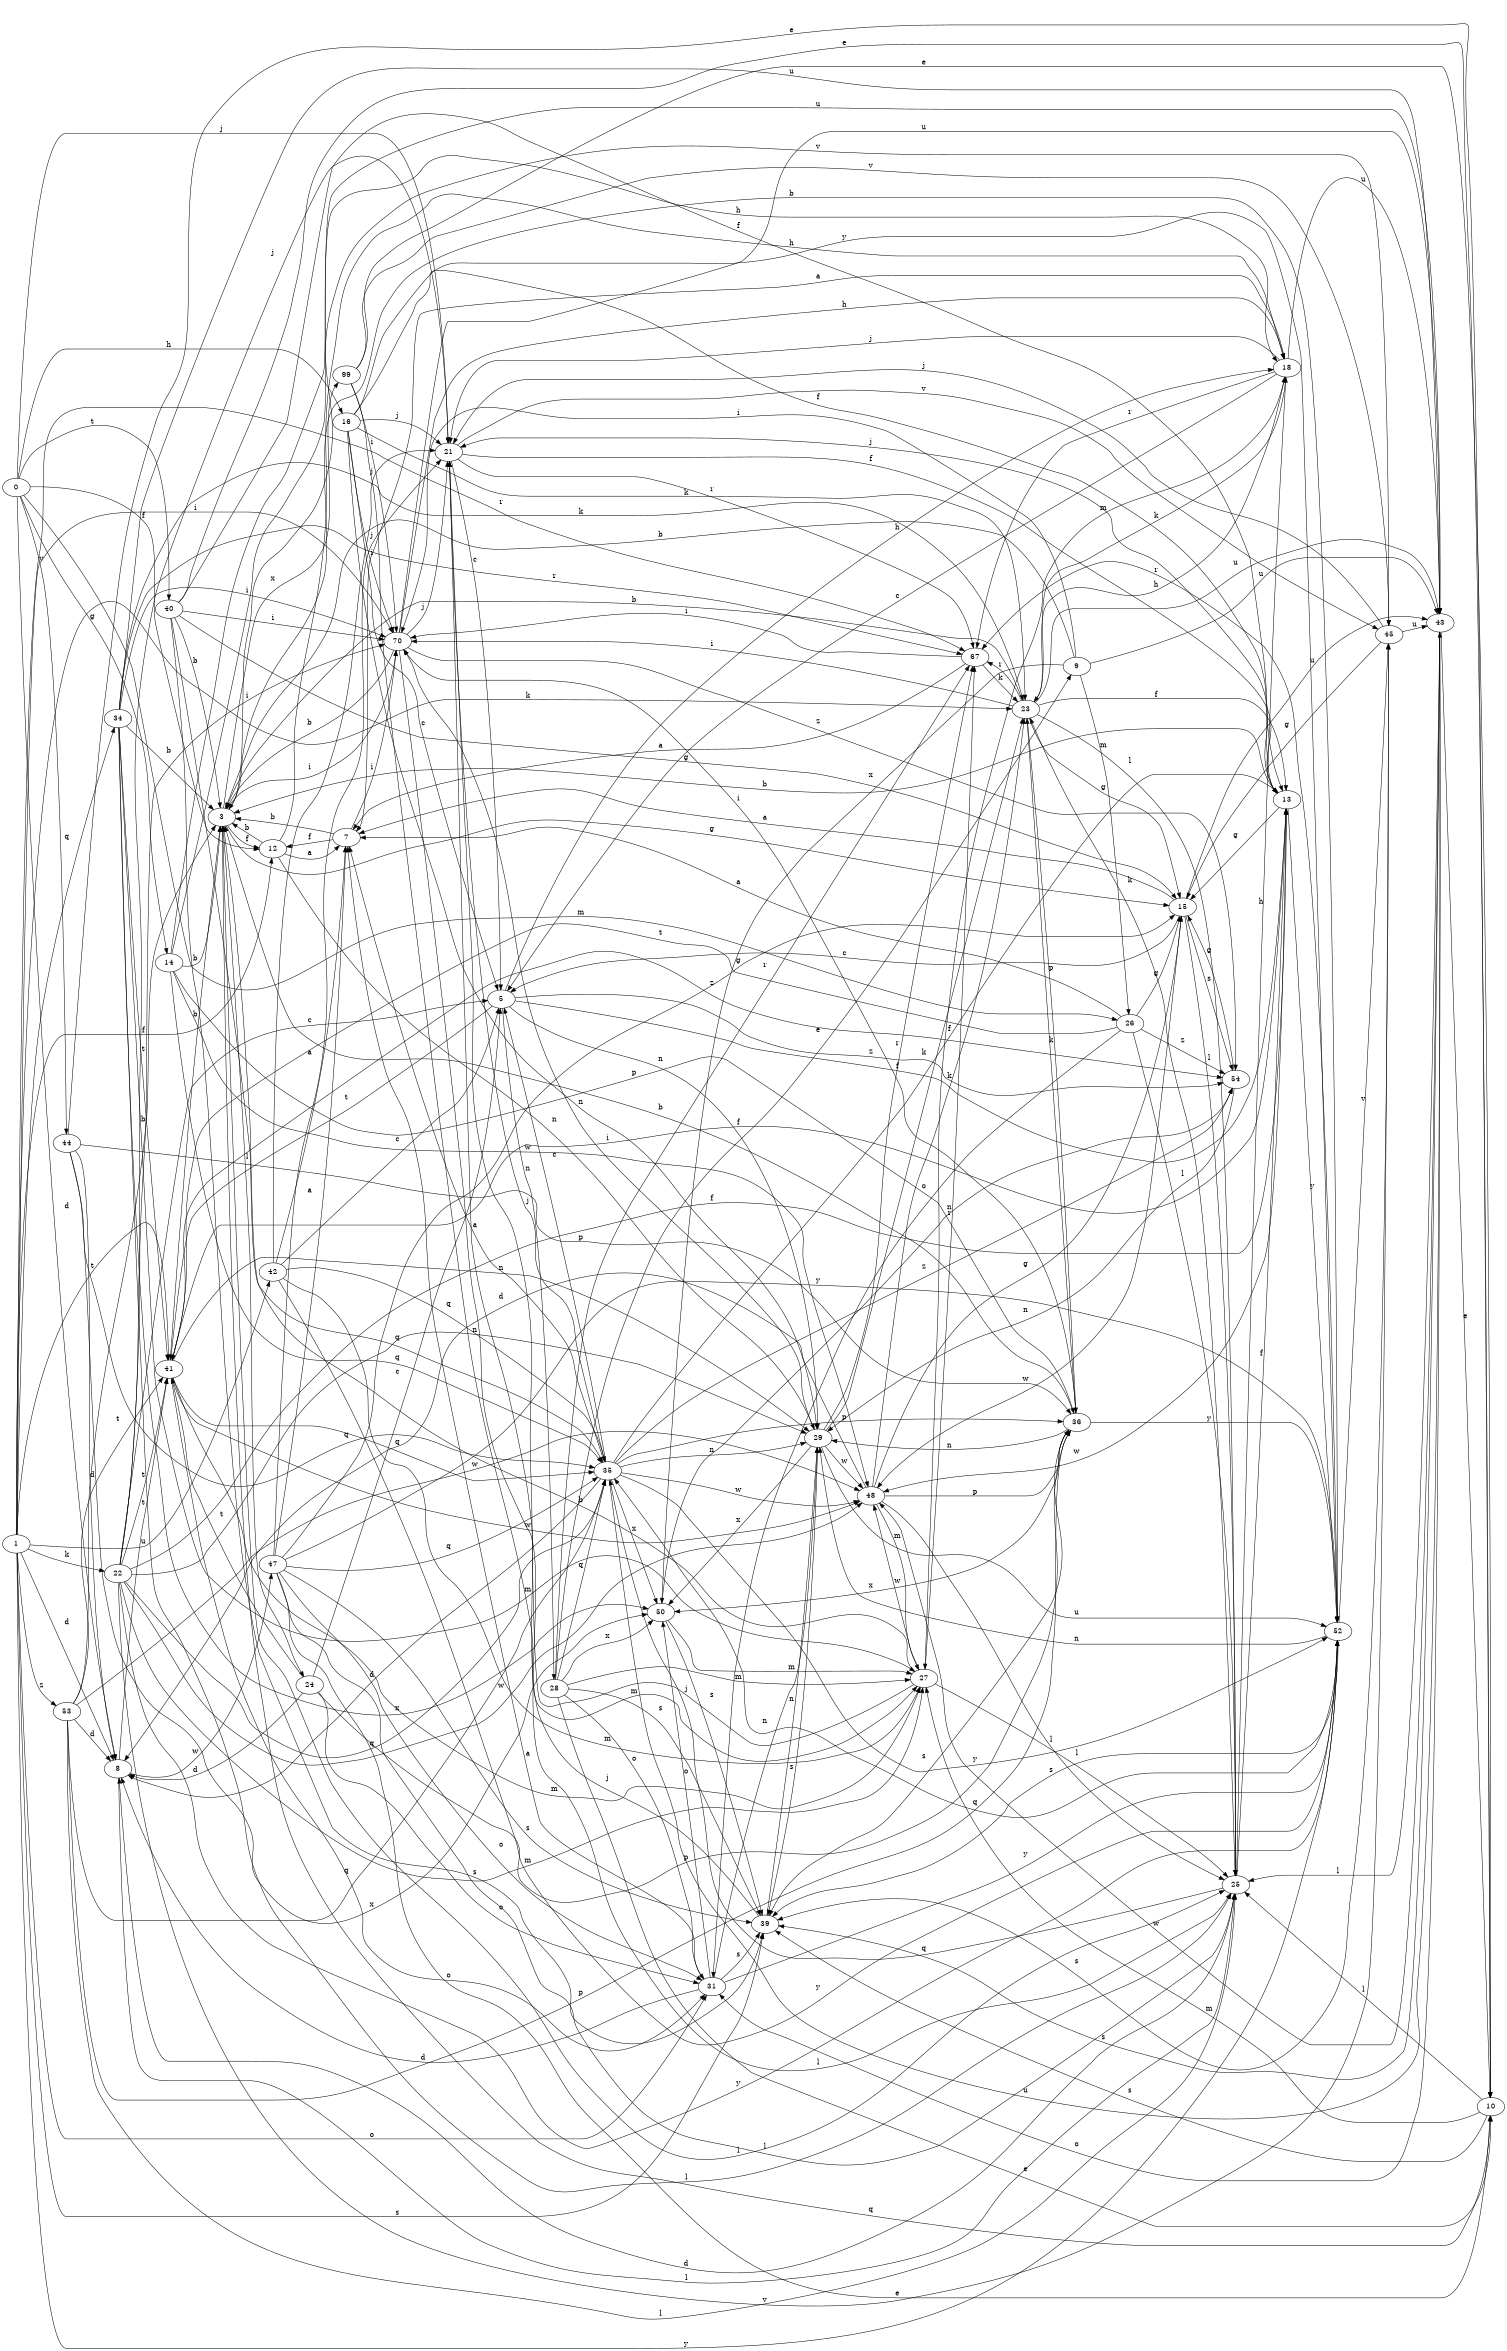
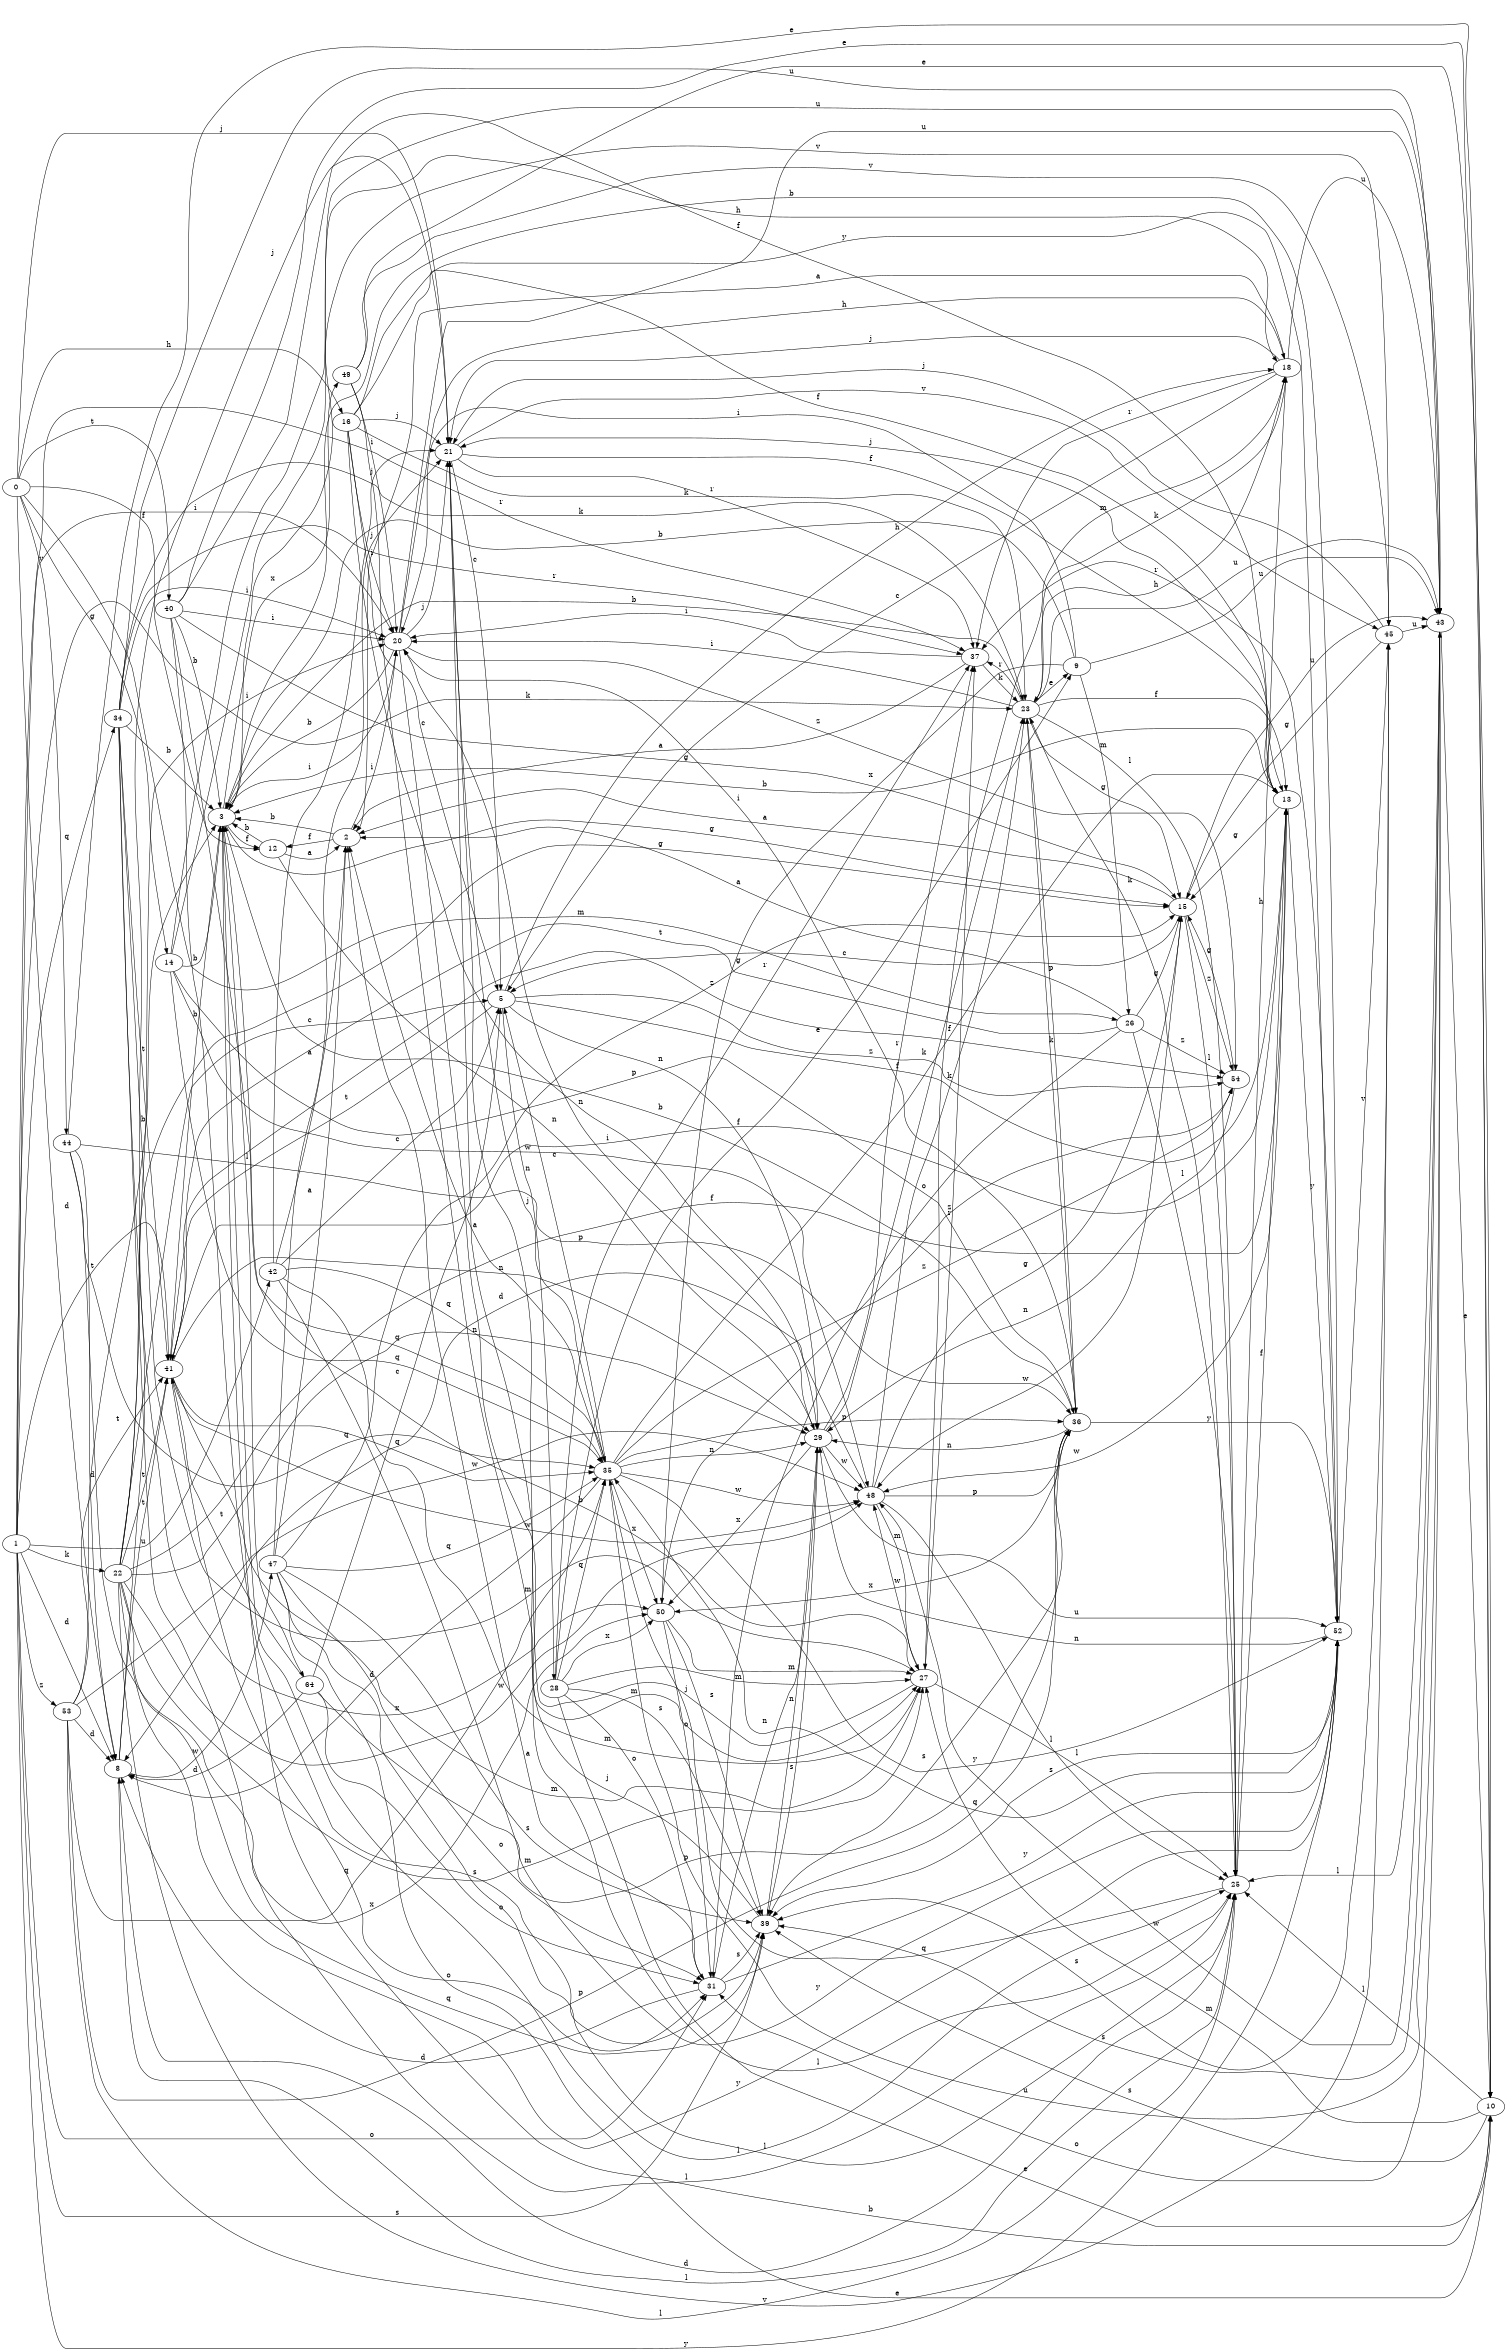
(547, 209) -> none
(347, 375) -> (347, 375)
(398, 641) -> (398, 641)
(975, 657) -> (975, 657)
none -> (1049, 689)
(347, 838) -> (347, 838)
(1209, 979) -> (1209, 979)
none -> (300, 1005)
(34, 1121) -> none
(950, 1207) -> (950, 1207)
(860, 1287) -> none
(310, 1685) -> (310, 1685)
(392, 1738) -> (358, 1972)
(687, 1802) -> (693, 1796)
(871, 2210) -> (871, 2210)
